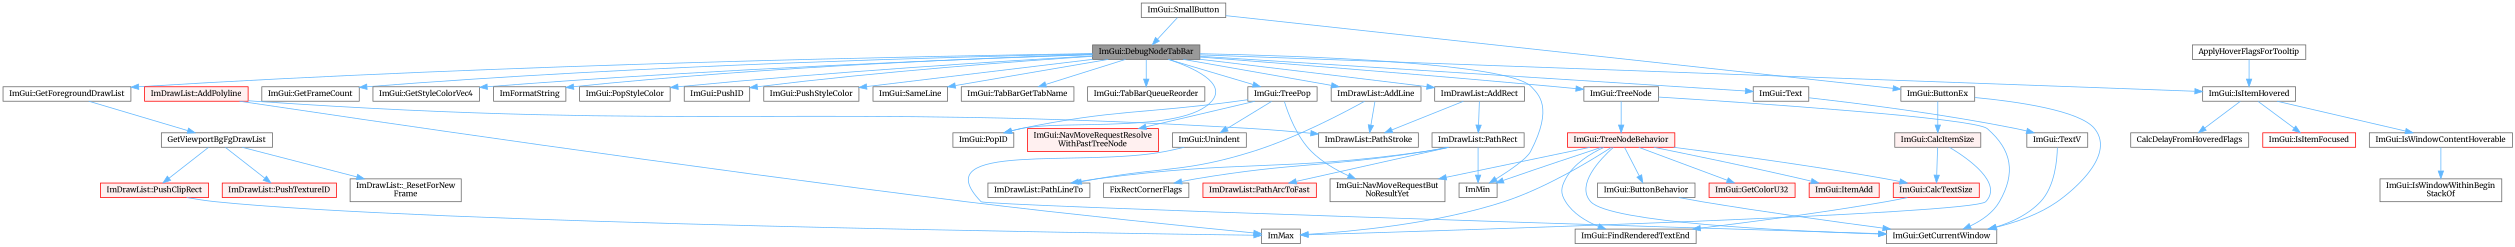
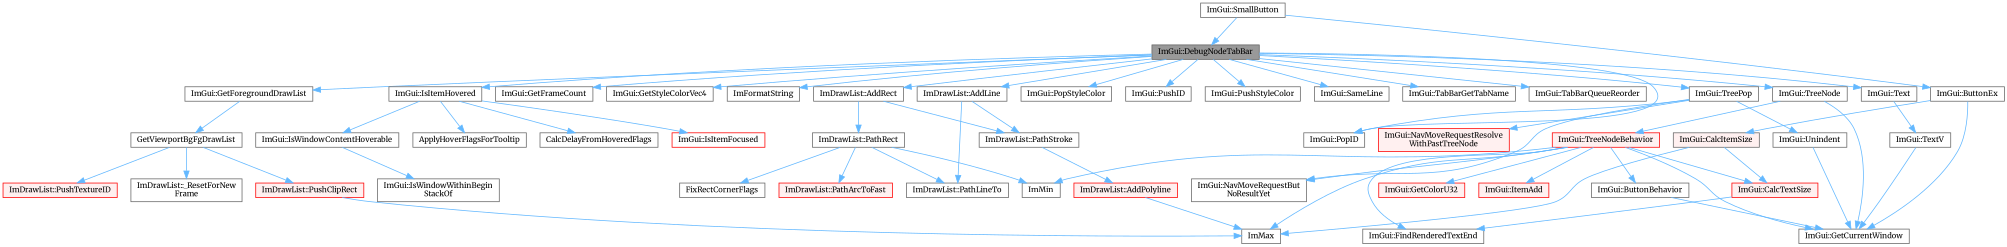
(1424, 65) -> none
(2249, 69) -> (450, 114)
(780, 116) -> (1074, 163)
